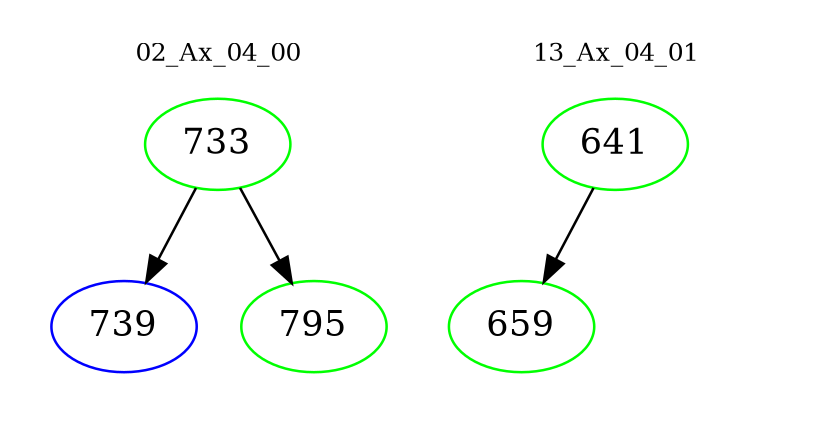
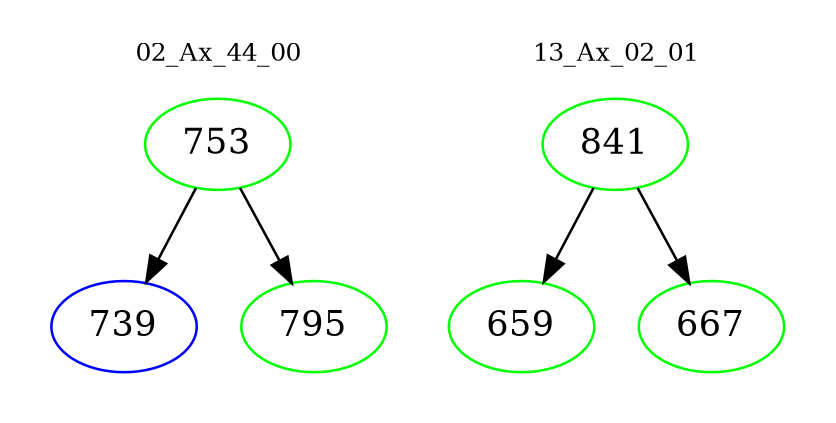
(219, 54) -> (219, 54)
(617, 54) -> (617, 54)
(218, 144) -> (218, 144)
(615, 144) -> (615, 144)
none -> (711, 327)
